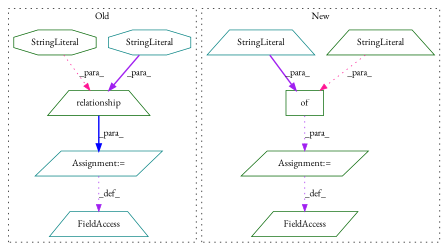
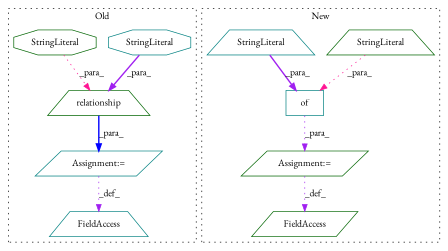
(305, 103) -> (305, 103)
